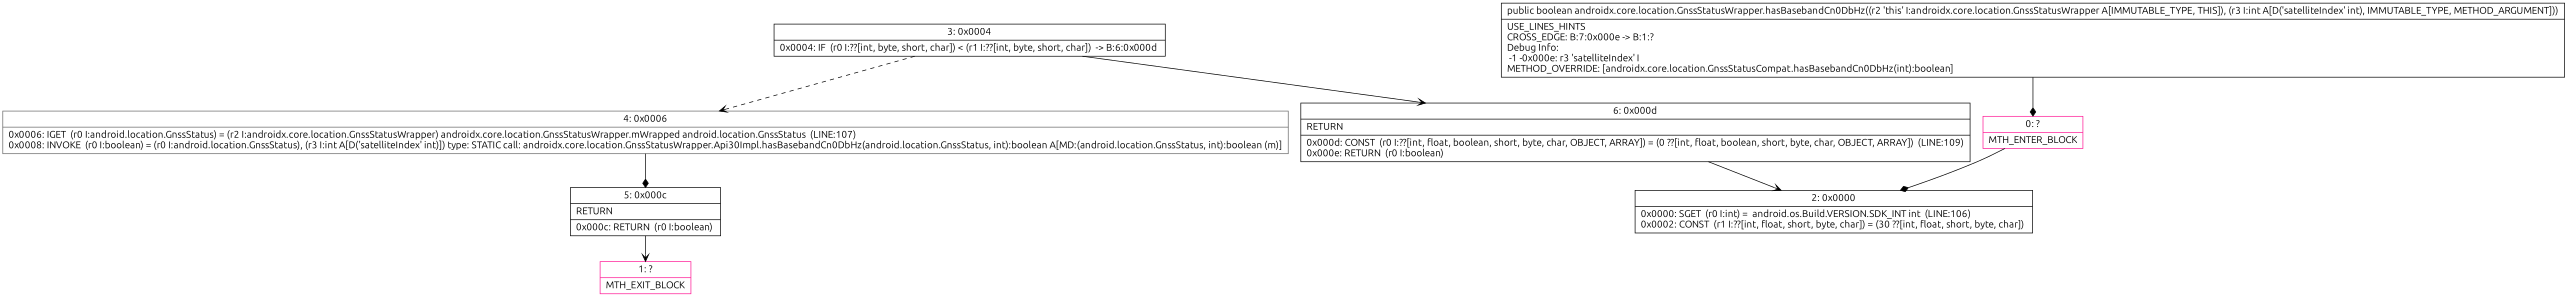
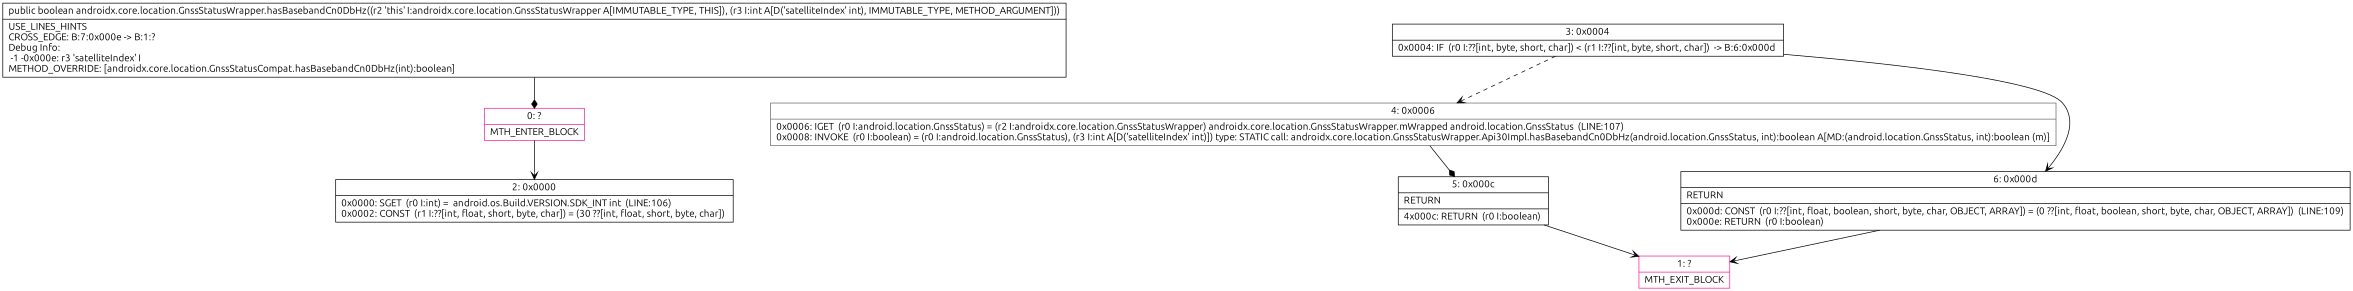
(1957, 170) -> (534, 156)
(1741, 175) -> (1808, 245)
(646, 227) -> (1473, 217)
